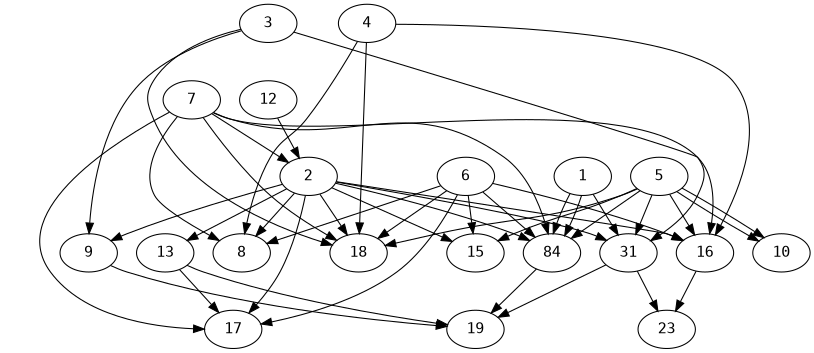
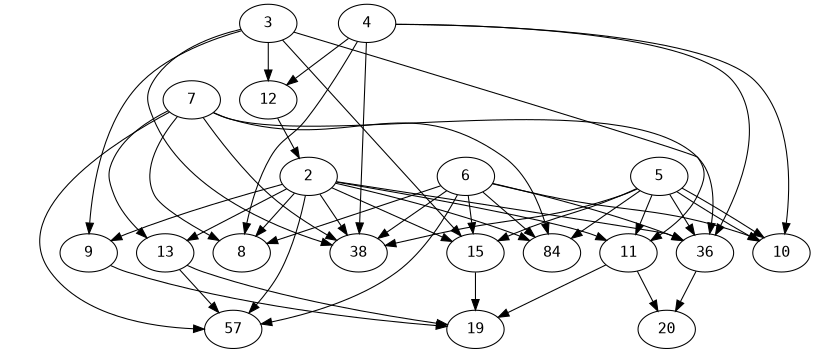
none -> (268, 56)
none -> (322, 58)
none -> (716, 60)
(246, 135) -> (112, 162)
none -> (372, 139)
(583, 176) -> none
none -> (628, 209)
(359, 253) -> (359, 253)
(628, 253) -> (628, 253)
(705, 253) -> (705, 253)
(518, 287) -> (475, 286)
(233, 329) -> (233, 329)
(667, 329) -> (667, 329)
